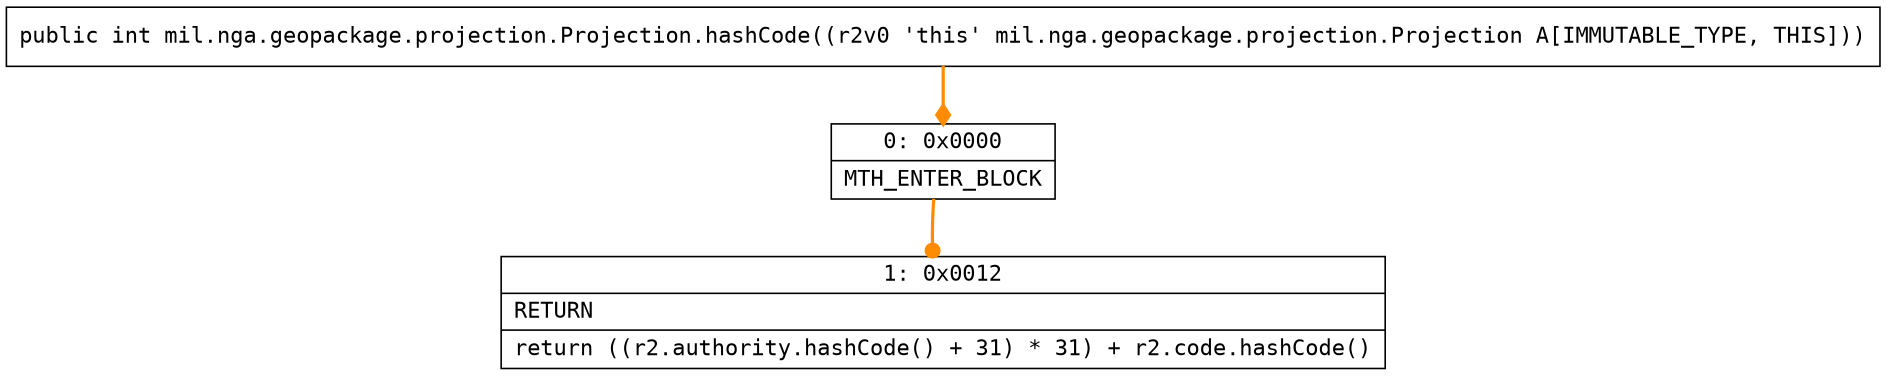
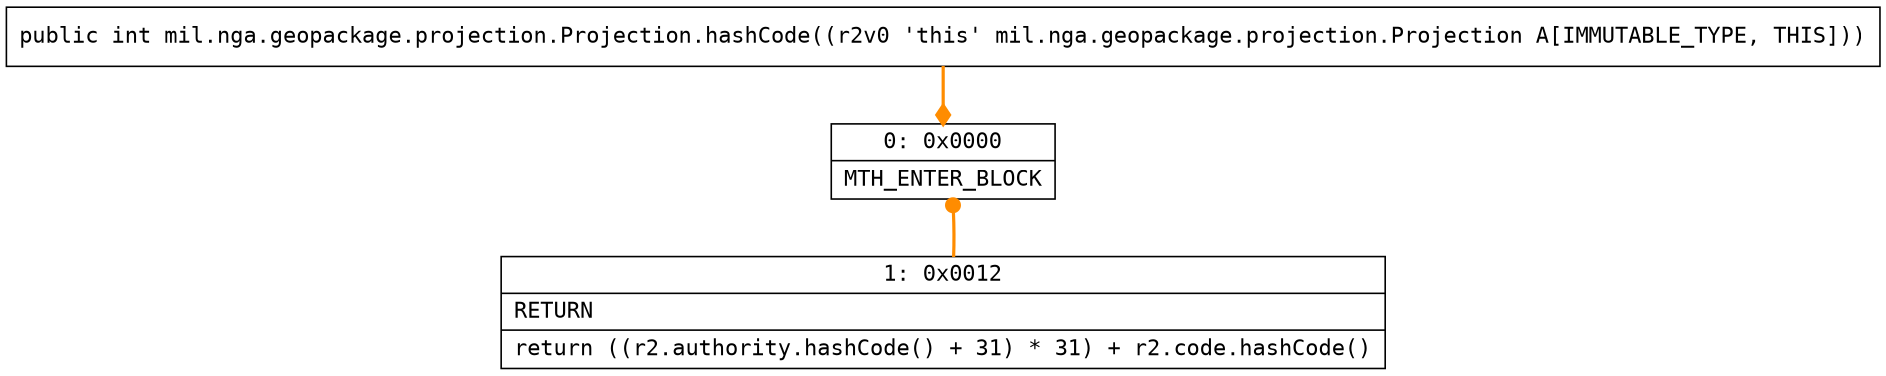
(933, 221) -> (954, 234)
